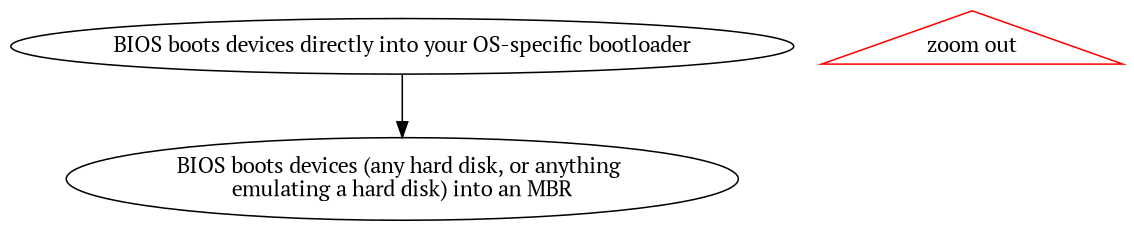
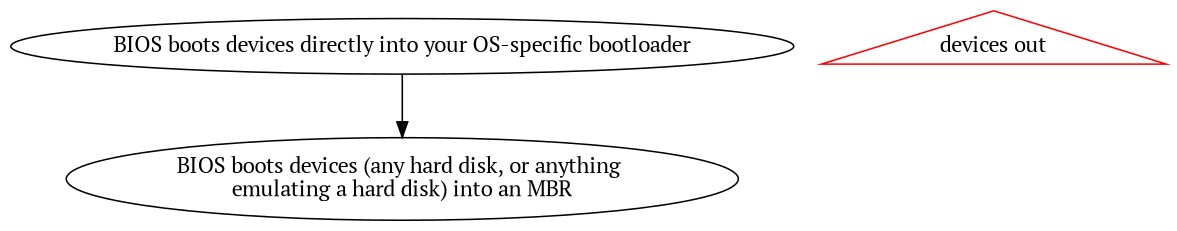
(972, 46) -> (994, 46)
